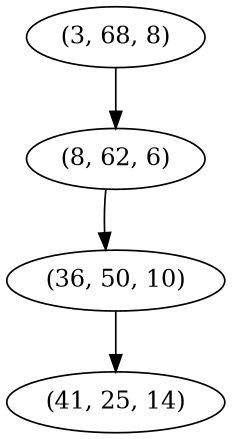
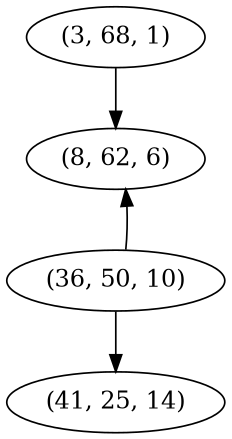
(116, 37) -> (116, 37)
(104, 211) -> (127, 228)
